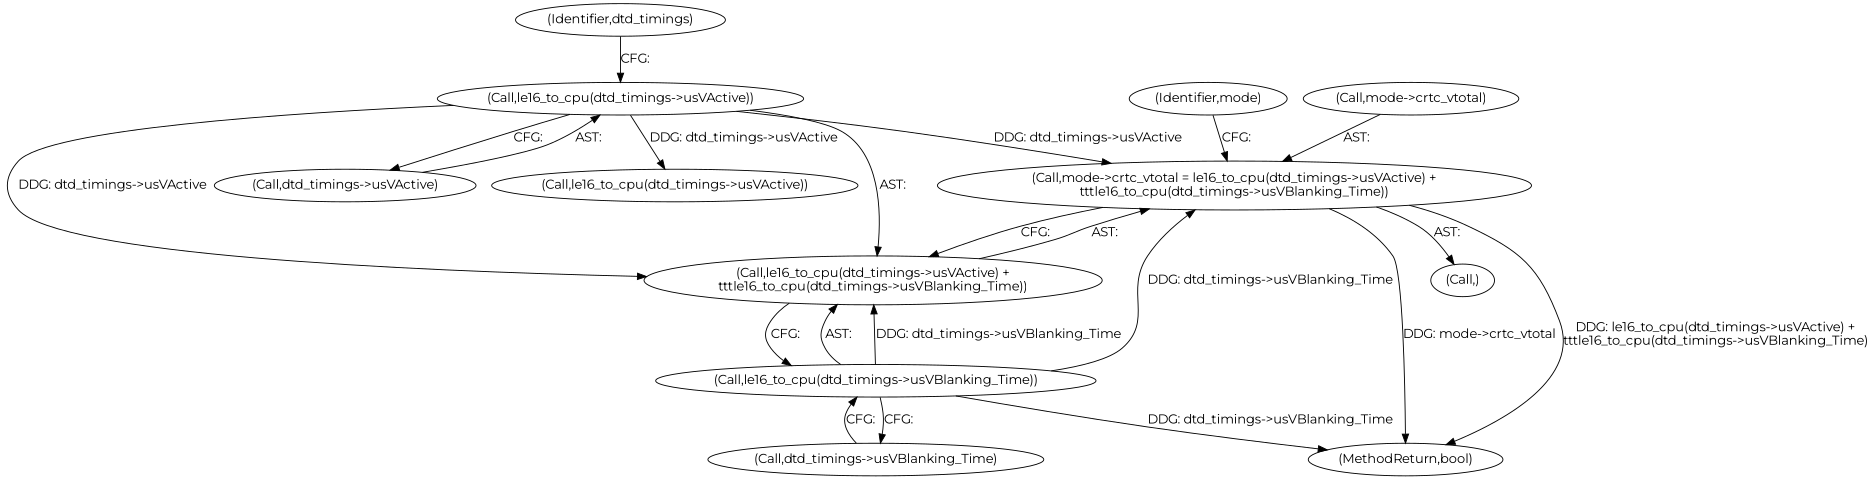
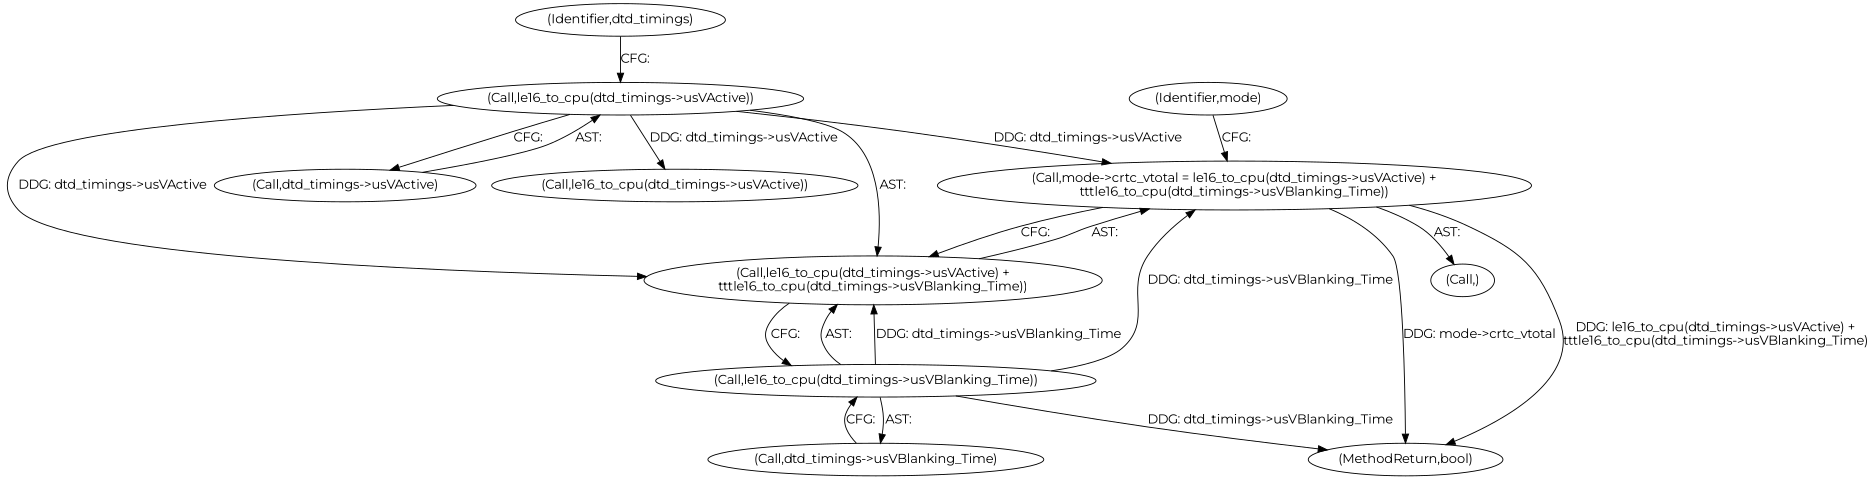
(1411, 99) -> none
(901, 420) -> (901, 420)
